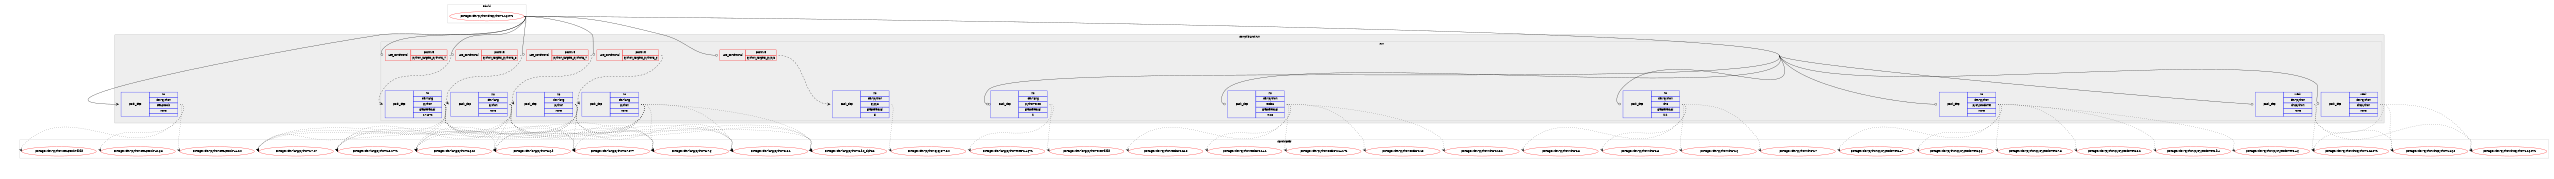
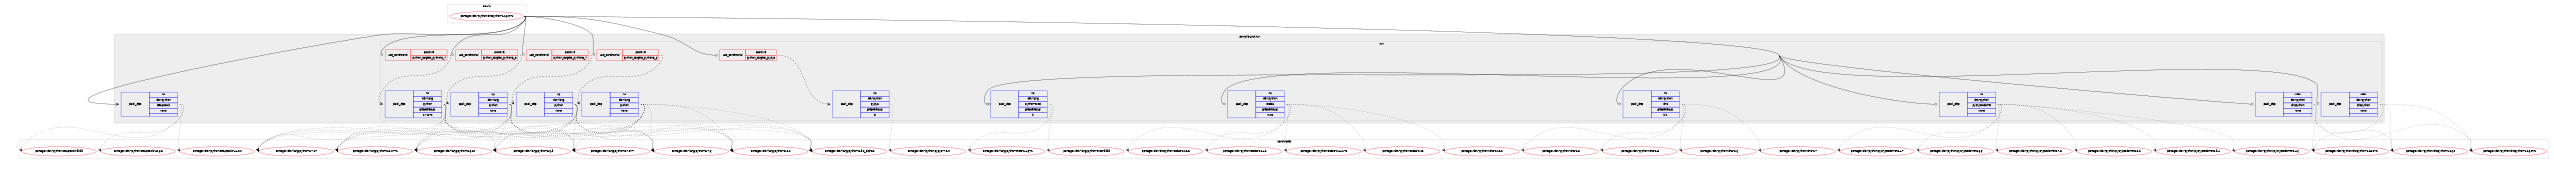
(1166, 151) -> (1166, 151)
